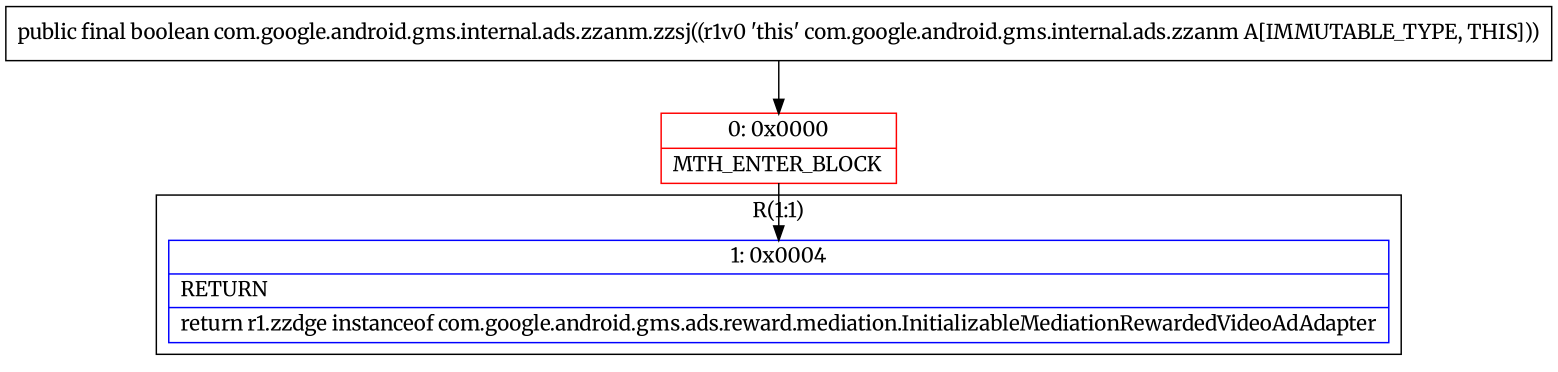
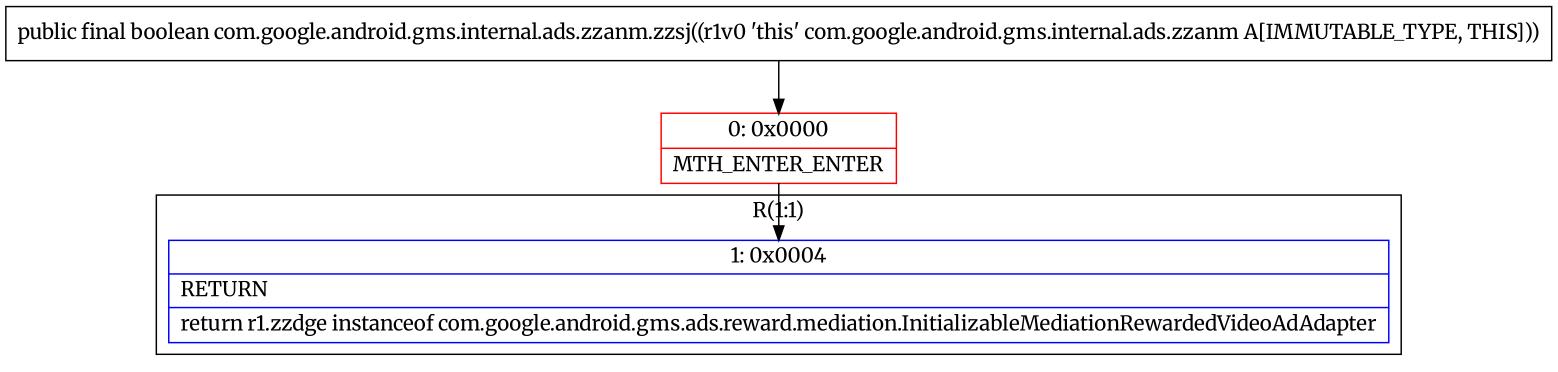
(777, 165) -> (779, 165)
